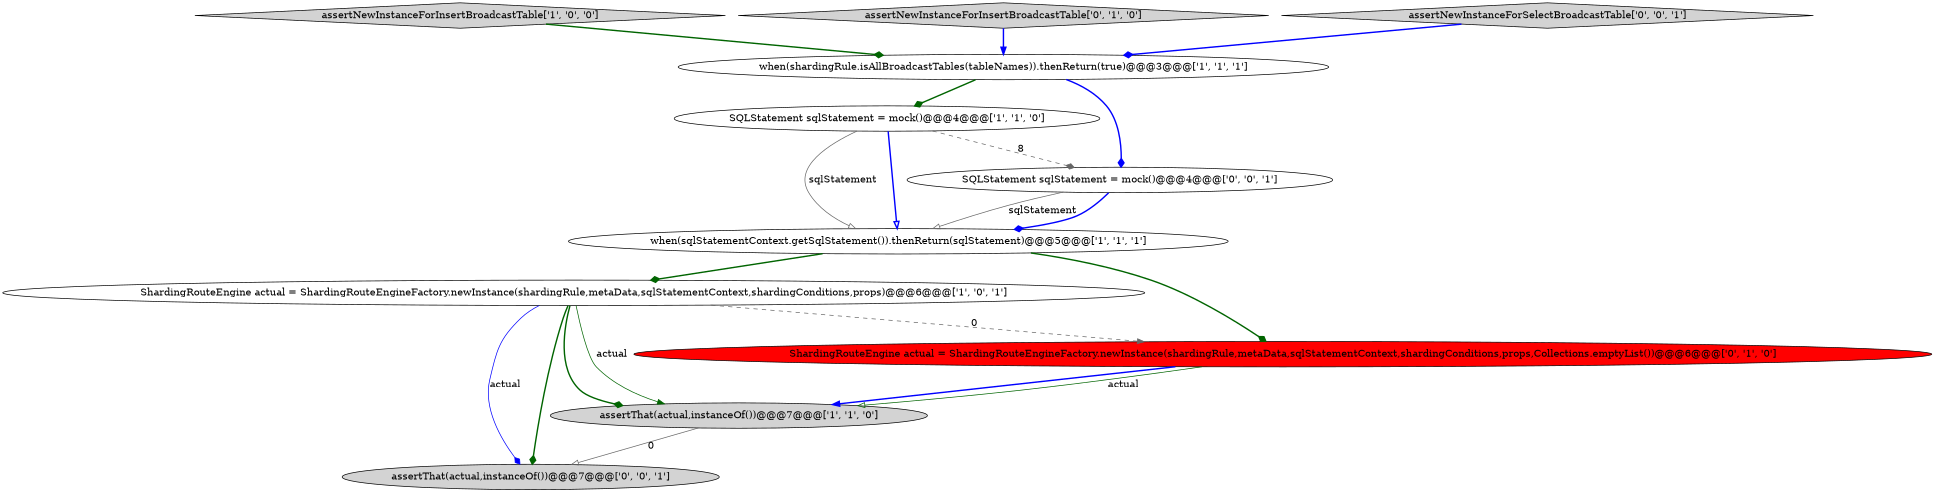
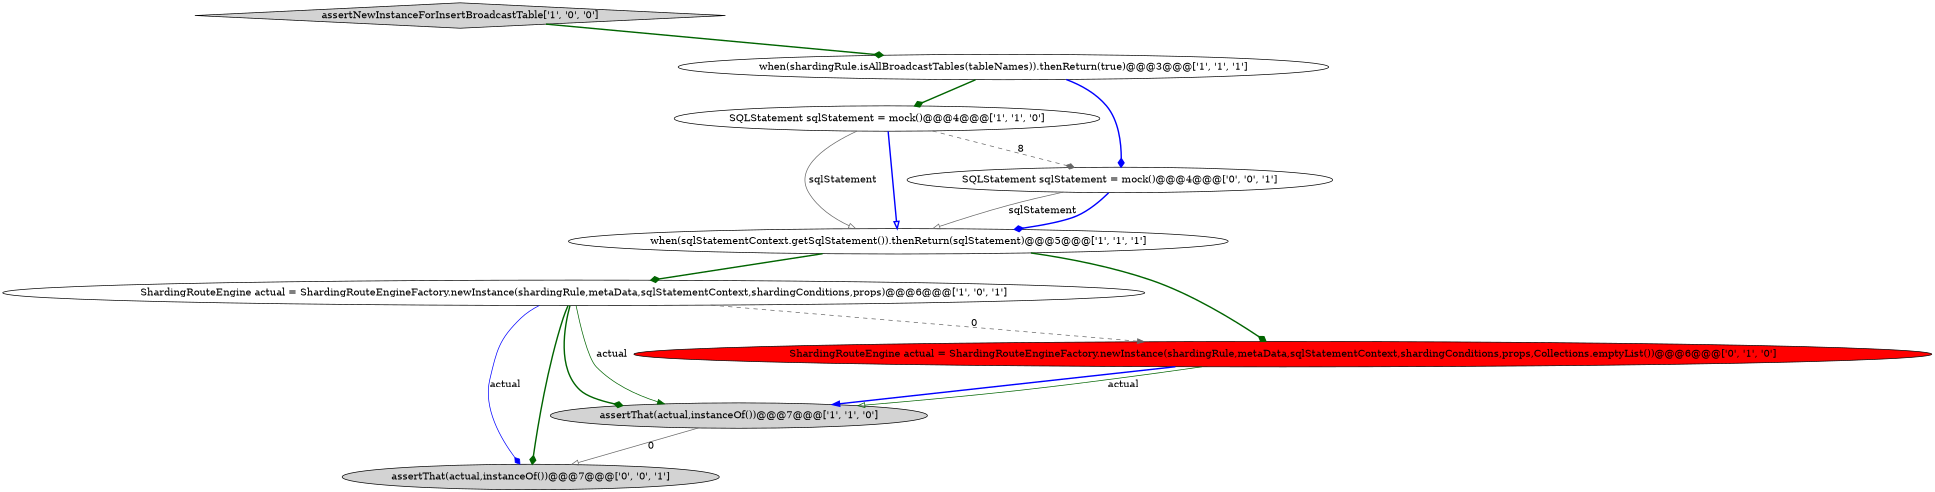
(1003, 16) -> none
(1547, 16) -> none
